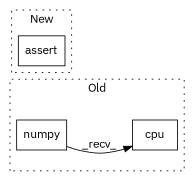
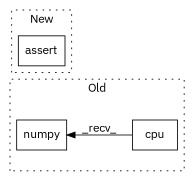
(95, 153) -> (104, 135)
